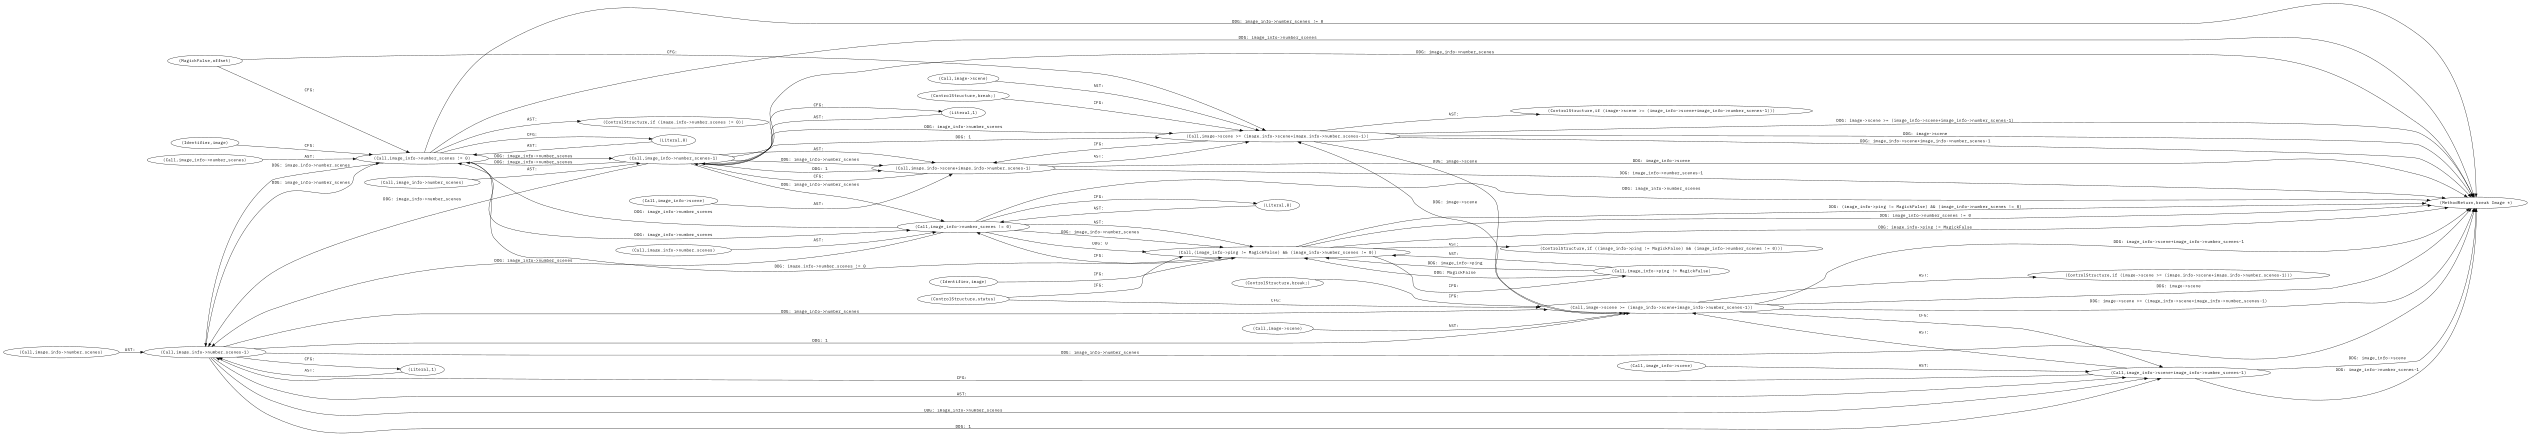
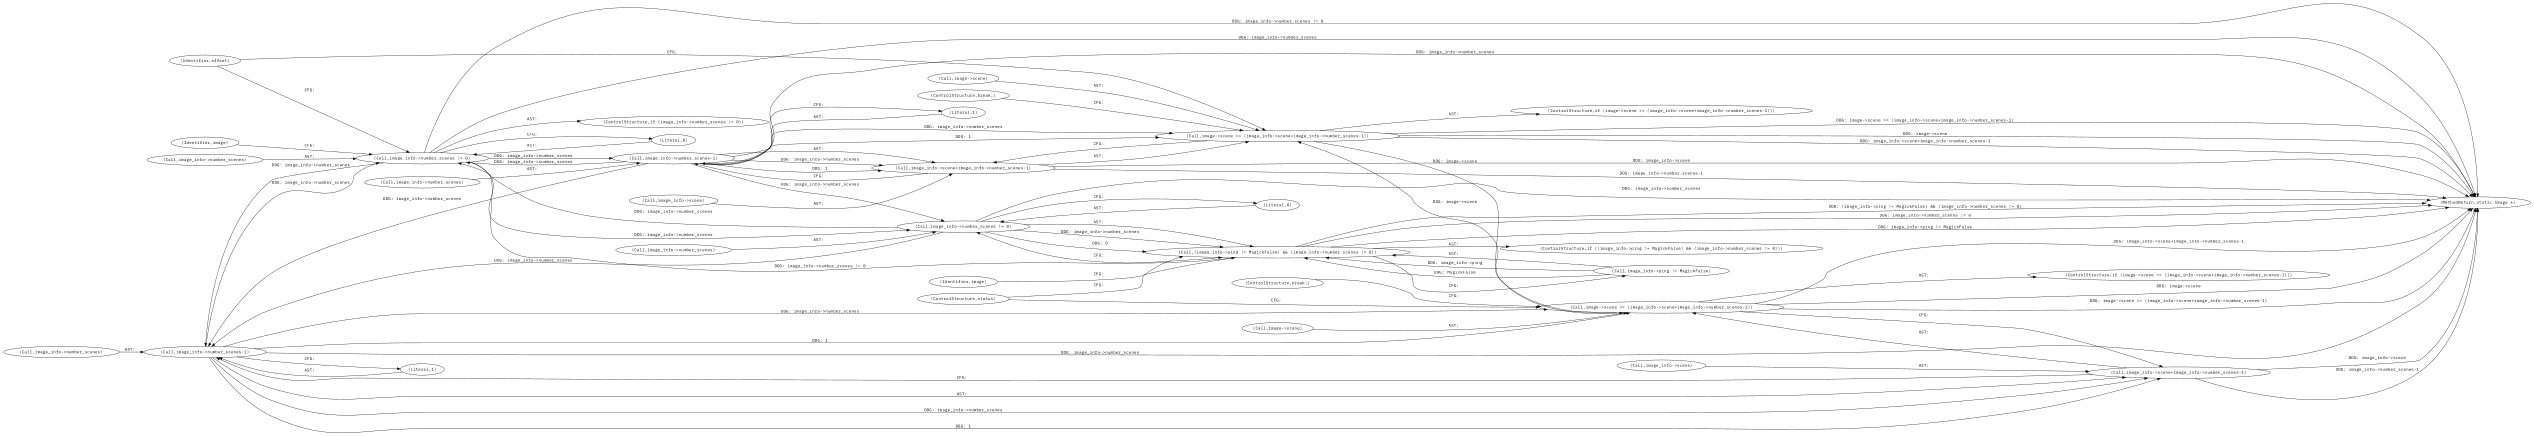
(205, 61) -> (205, 61)
(2476, 203) -> (2478, 203)
